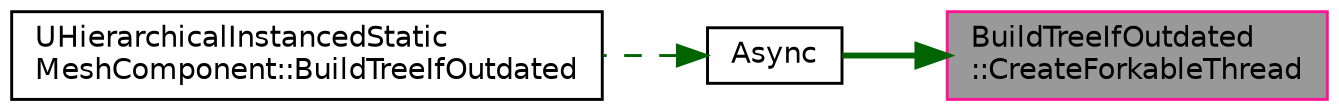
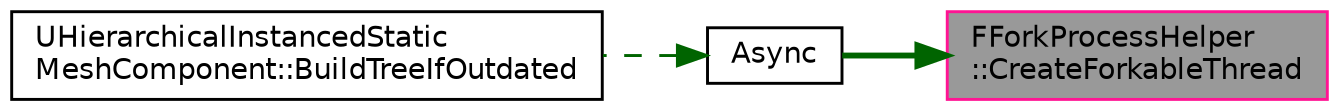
(1137, 56) -> (1137, 56)
